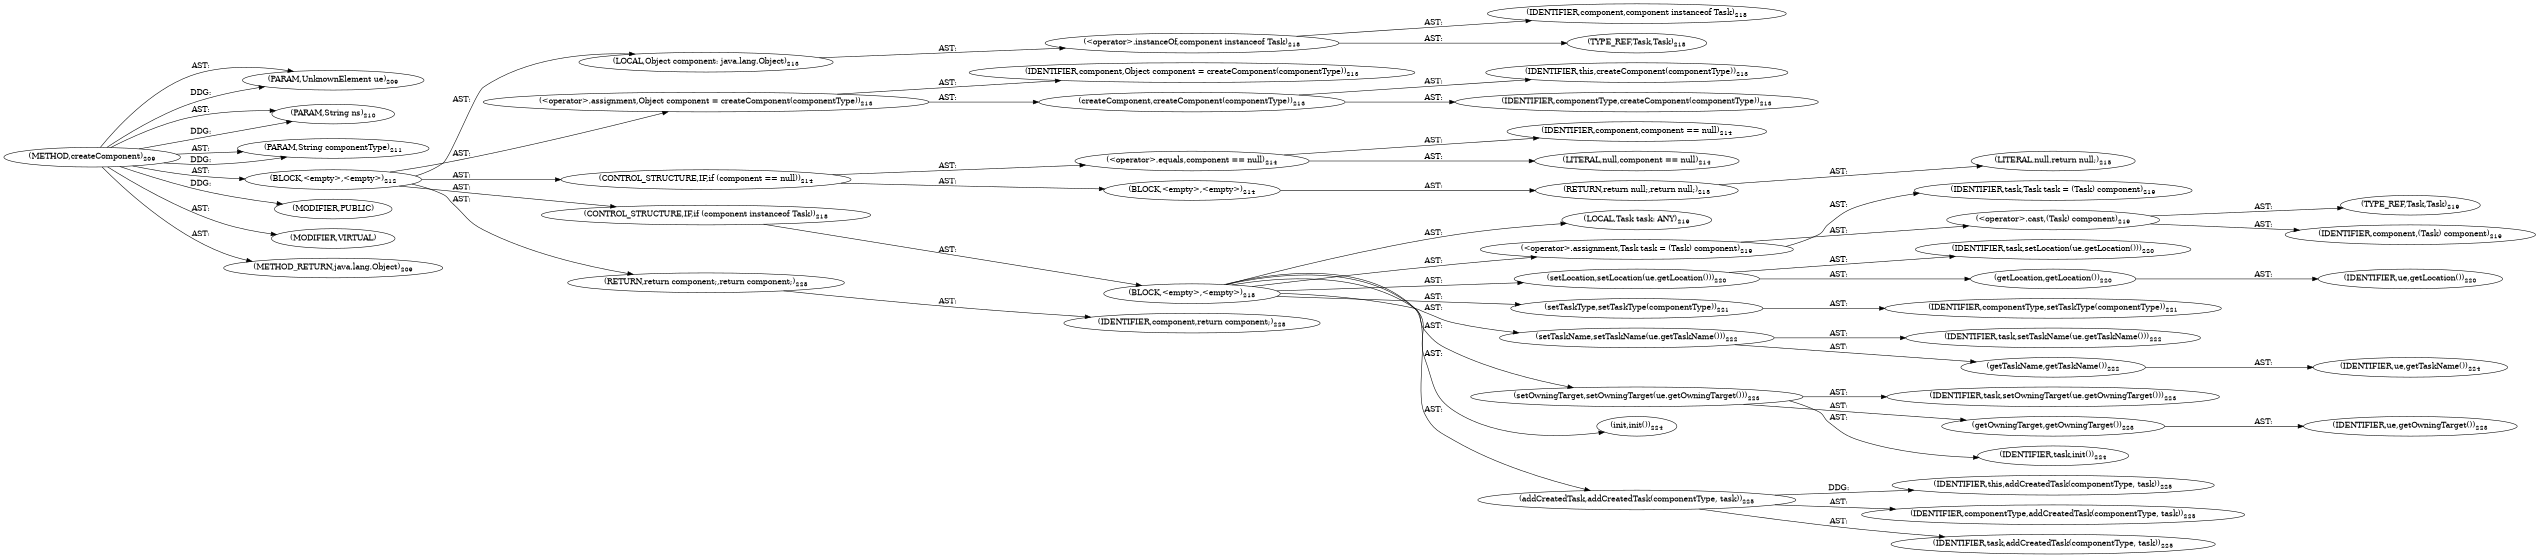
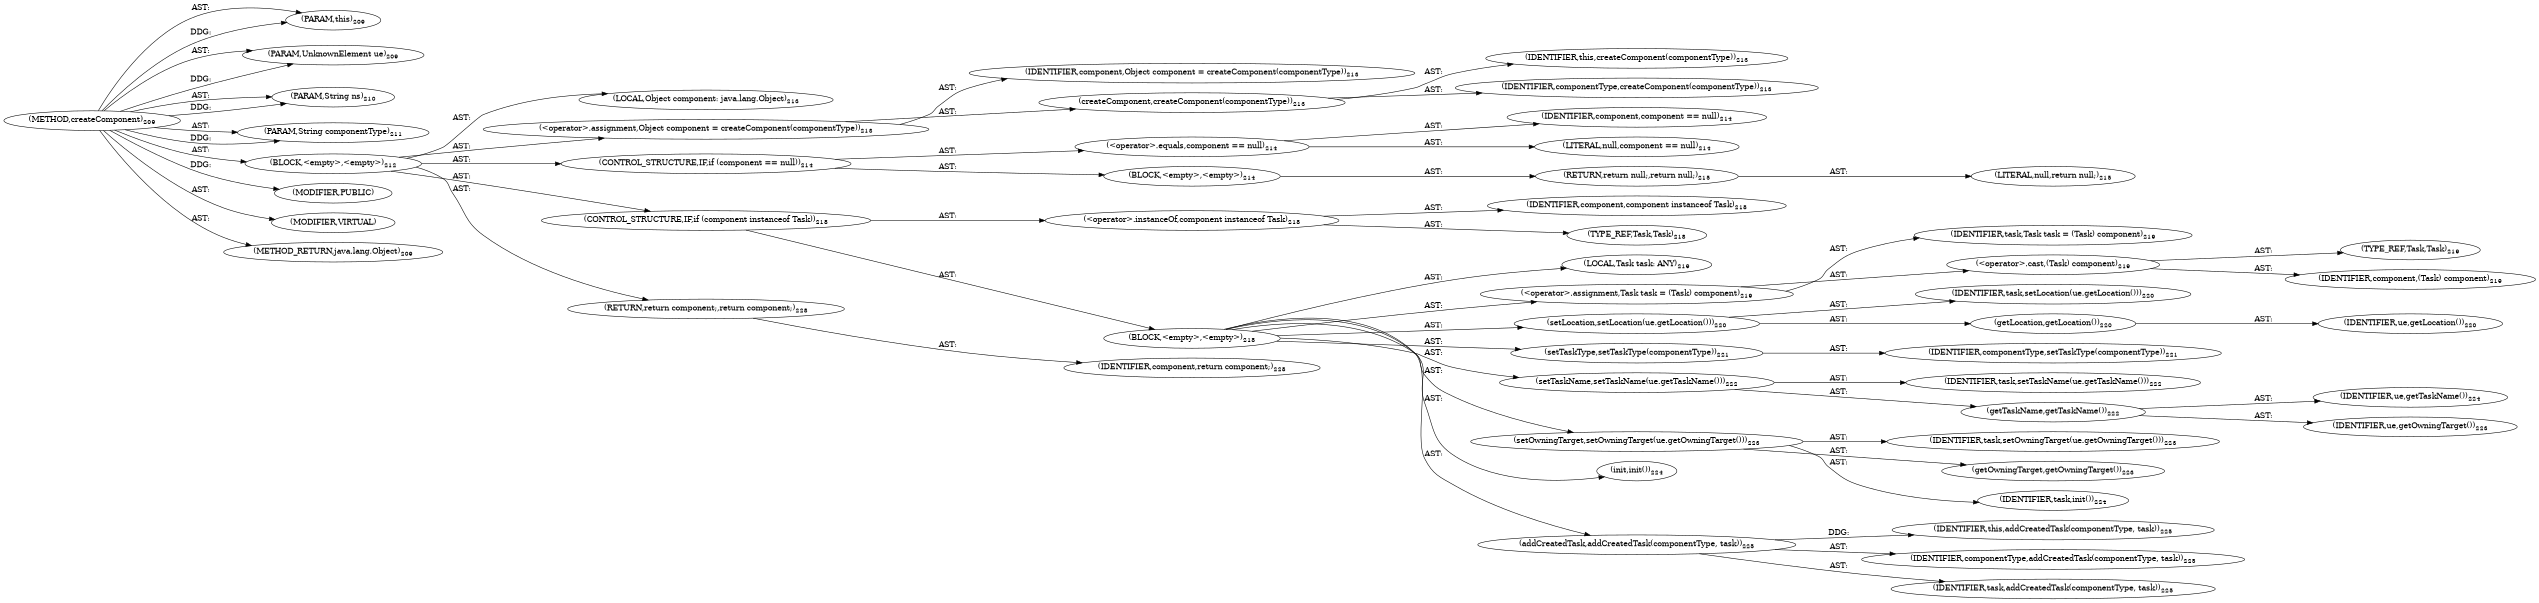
none -> (333, 20)
(939, 53) -> (955, 221)
(2231, 426) -> (2223, 419)
